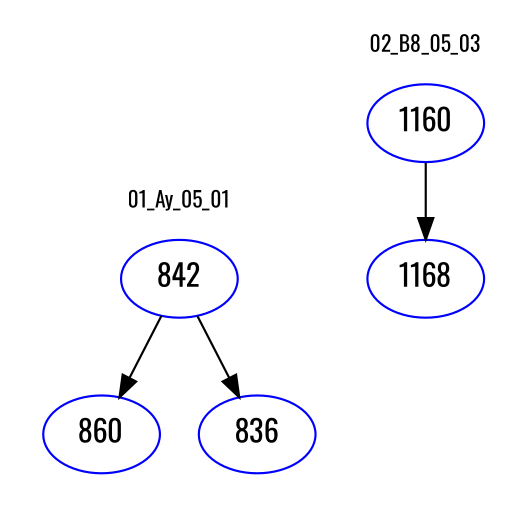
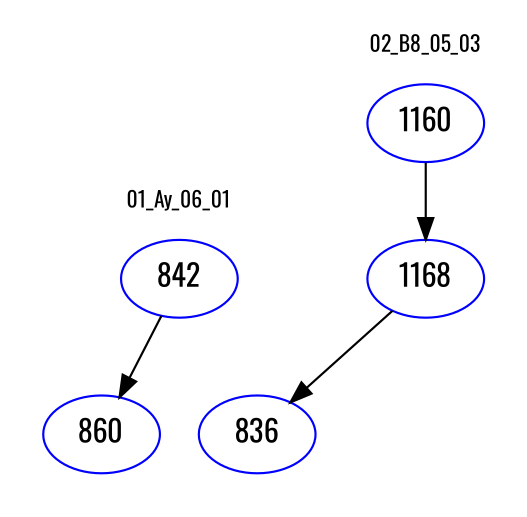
(179, 202) -> (179, 202)
(213, 347) -> (350, 349)
